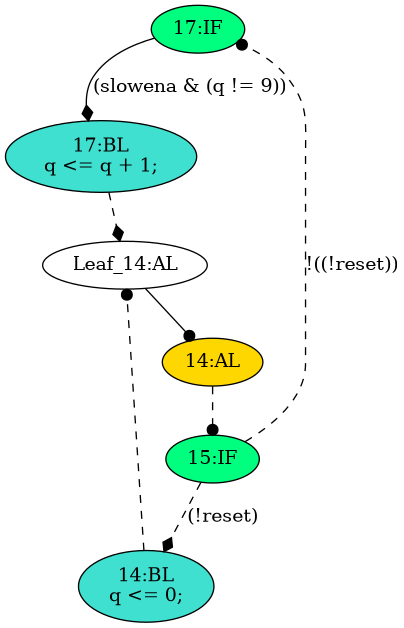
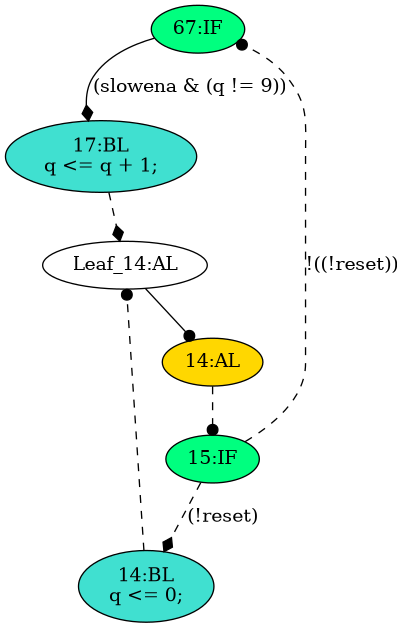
(198, 29) -> (198, 29)
